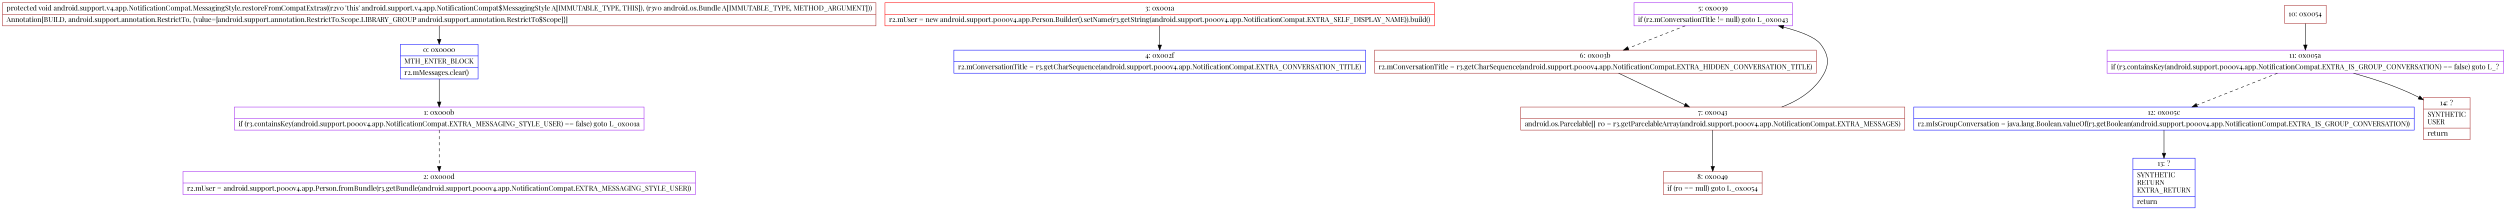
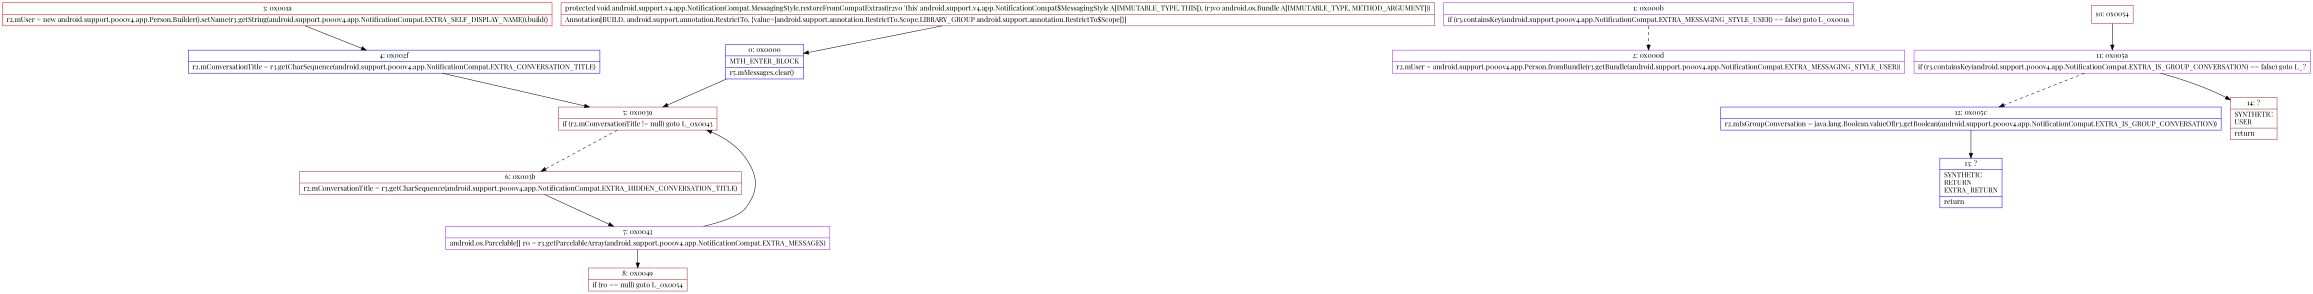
(1713, 14) -> (638, 119)
(437, 73) -> (762, 73)
(439, 90) -> (697, 92)
none -> (513, 90)
(1713, 119) -> (638, 238)
